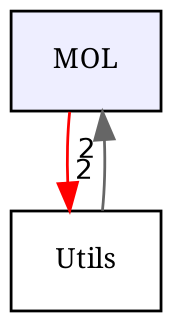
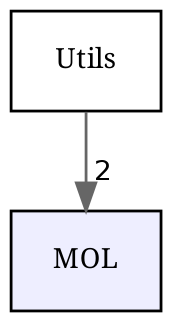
(67, 147) -> none
